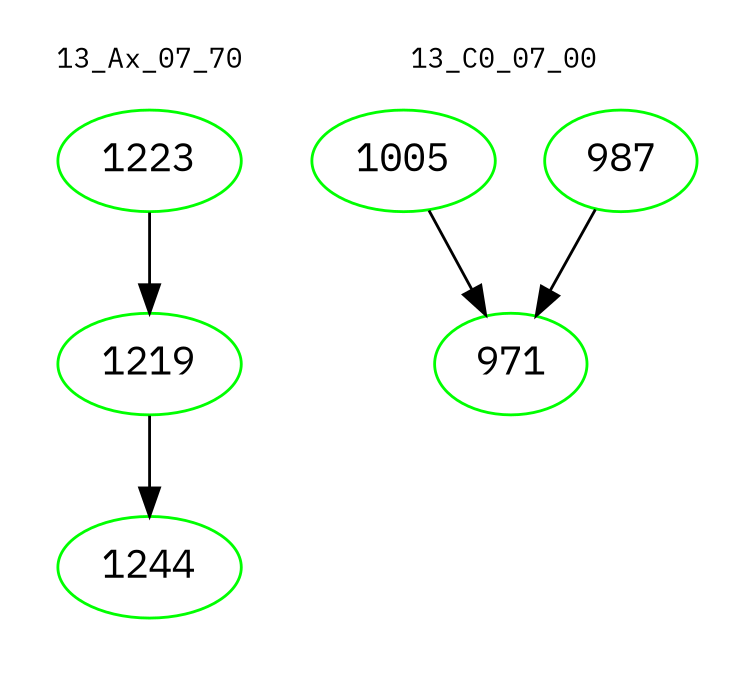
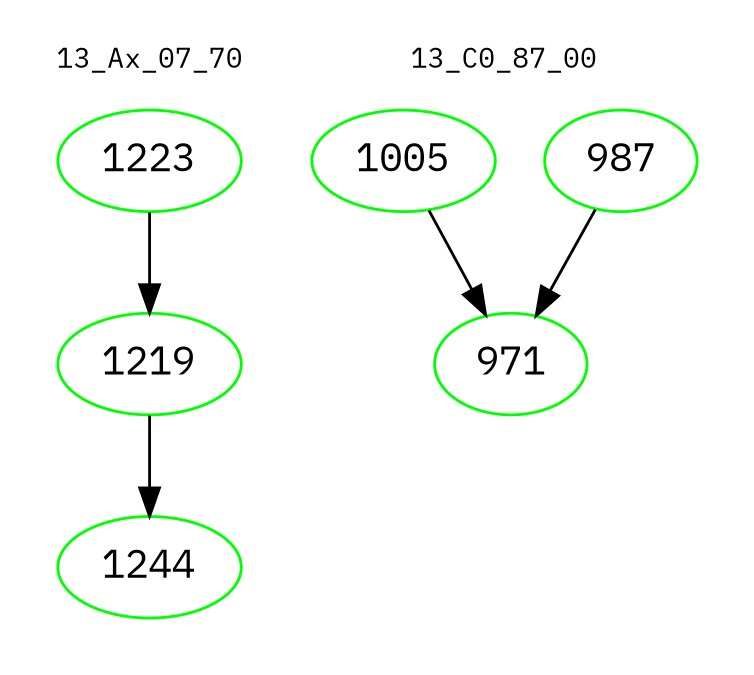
(505, 61) -> (505, 61)
